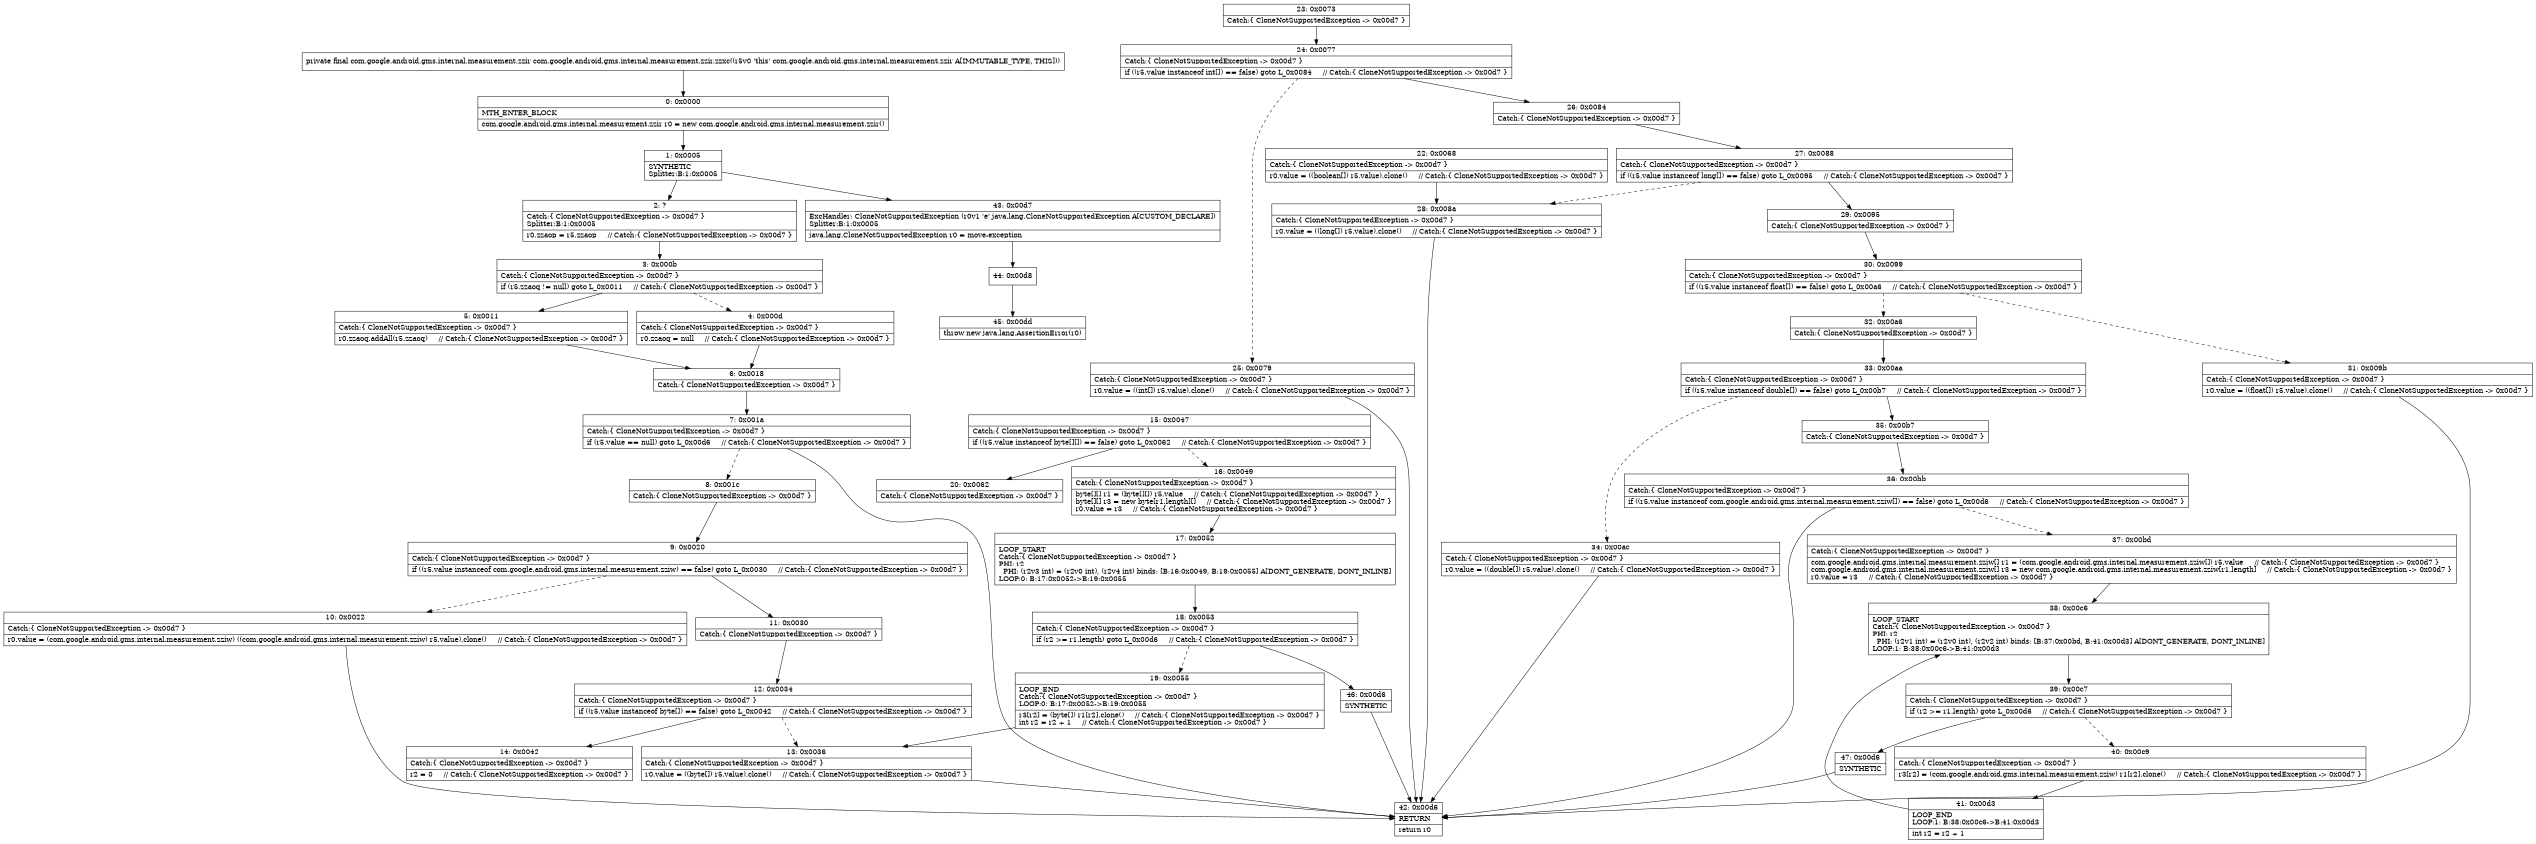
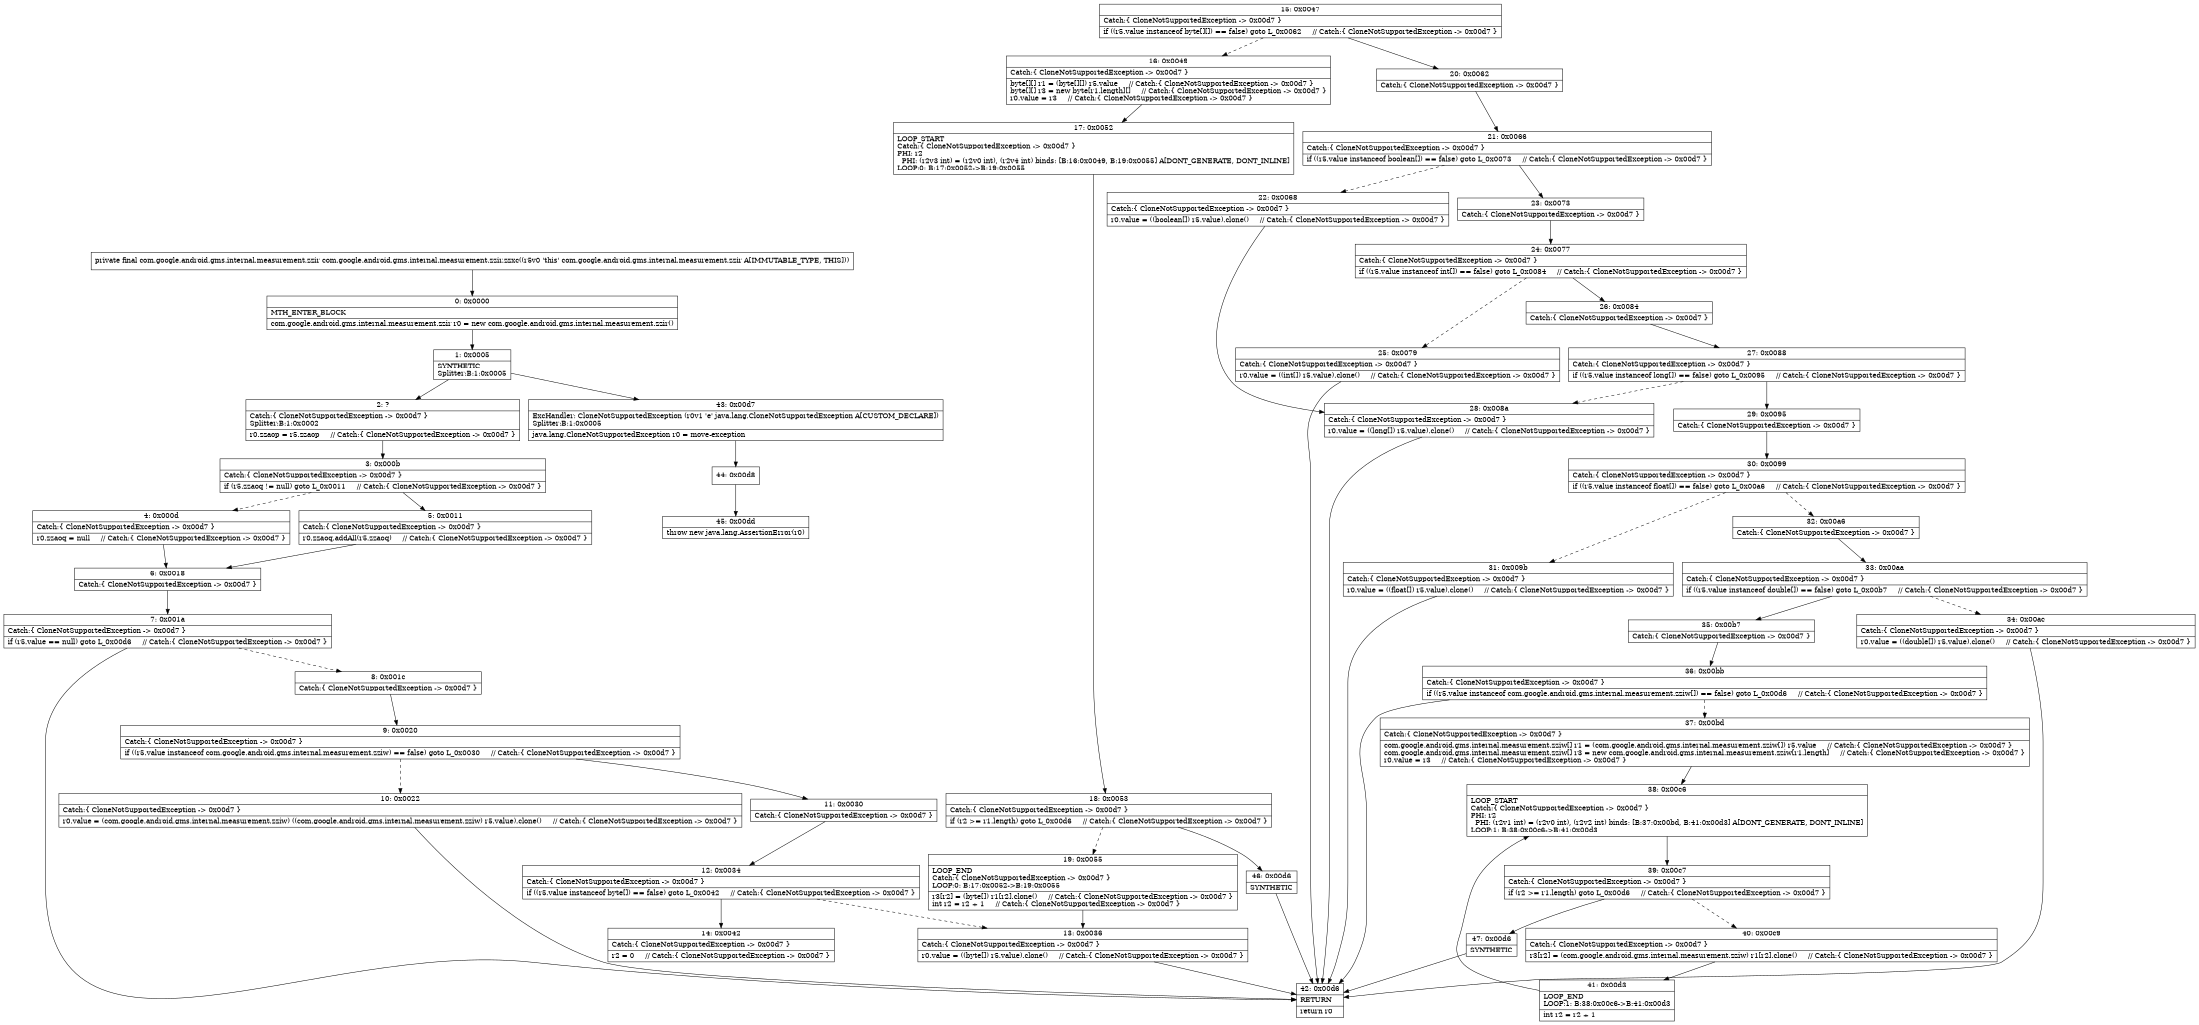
none -> (1507, 148)
(561, 224) -> (285, 424)
